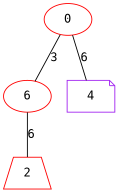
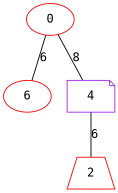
(54, 58) -> (44, 58)
(84, 58) -> (76, 58)
(27, 135) -> (91, 135)
